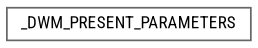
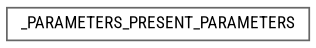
(129, 24) -> (158, 24)
